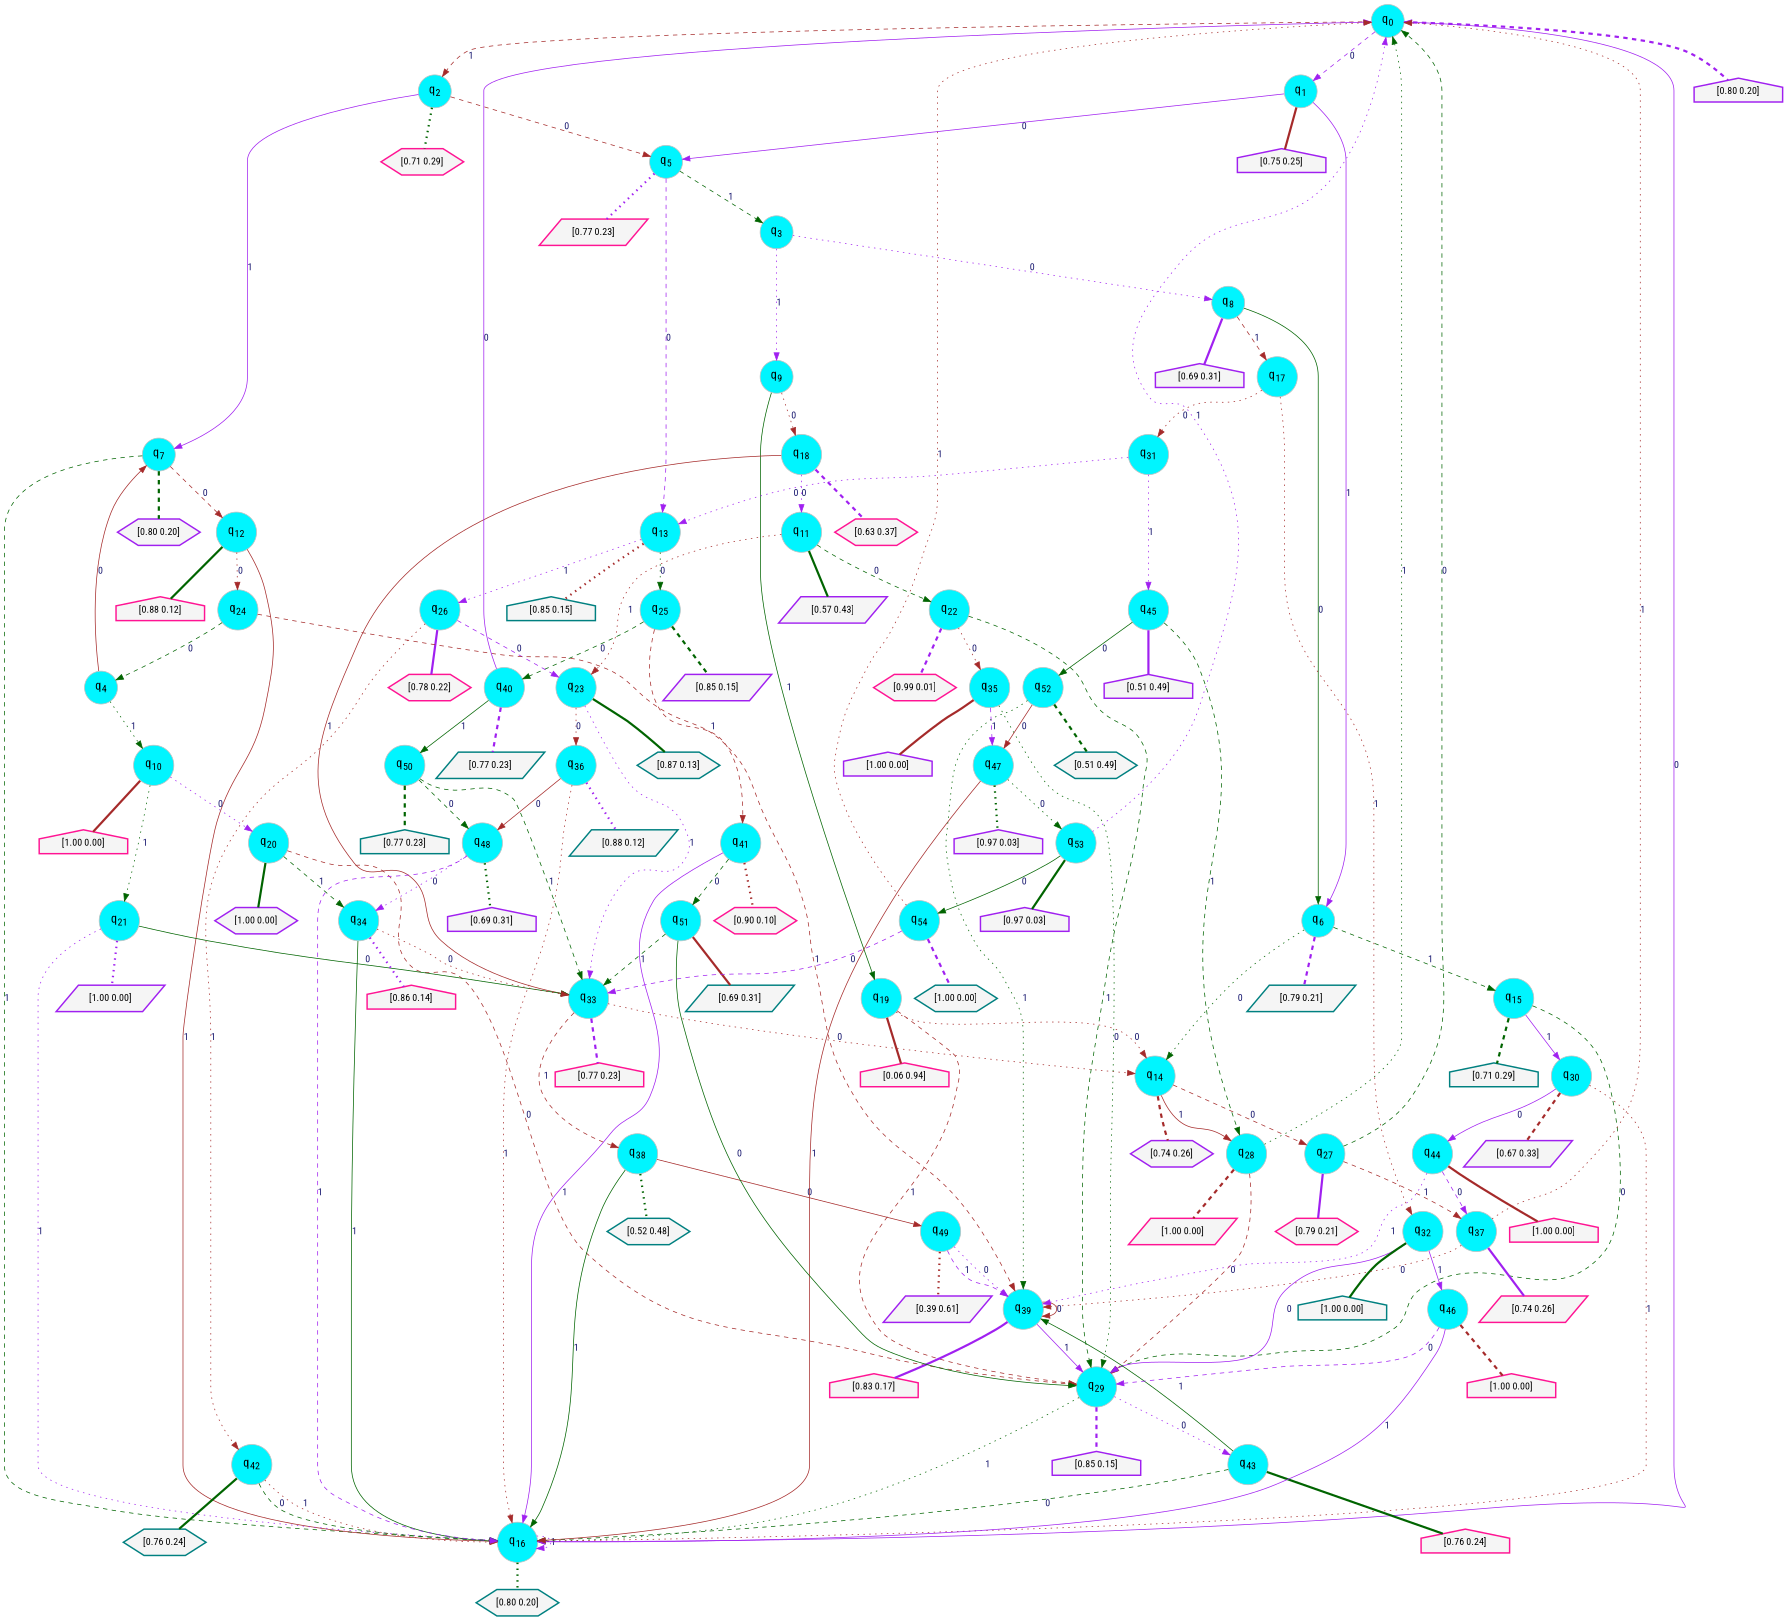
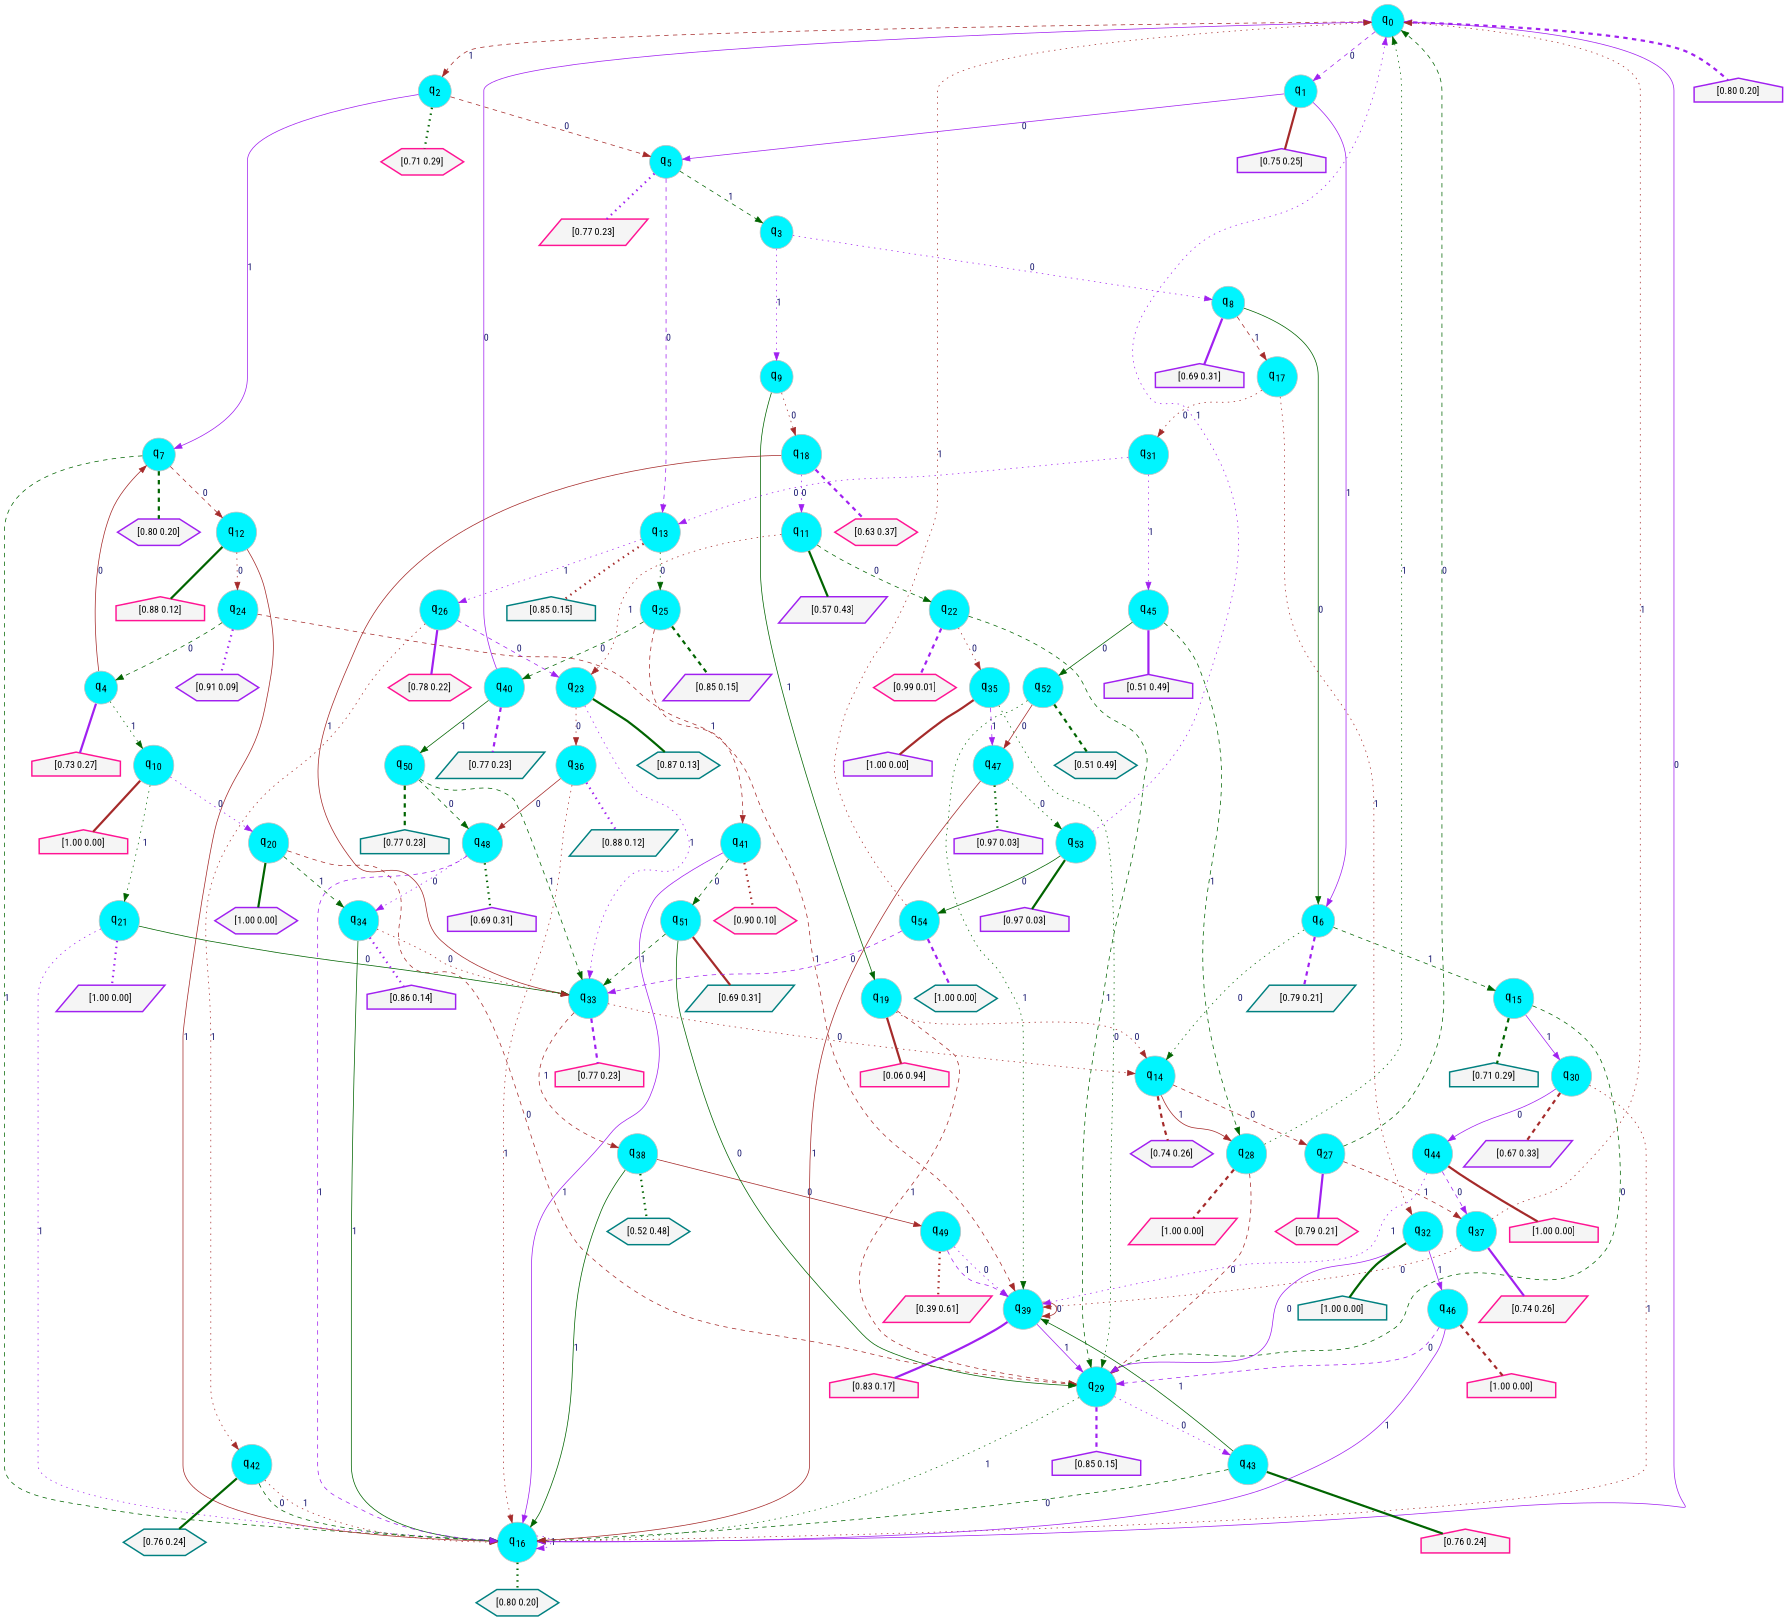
none -> (217, 688)
none -> (76, 765)
(411, 998) -> (411, 998)
(938, 1309) -> (938, 1309)
